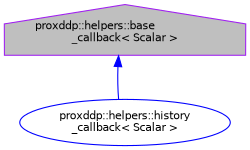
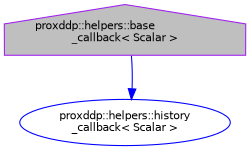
(118, 83) -> (132, 72)
